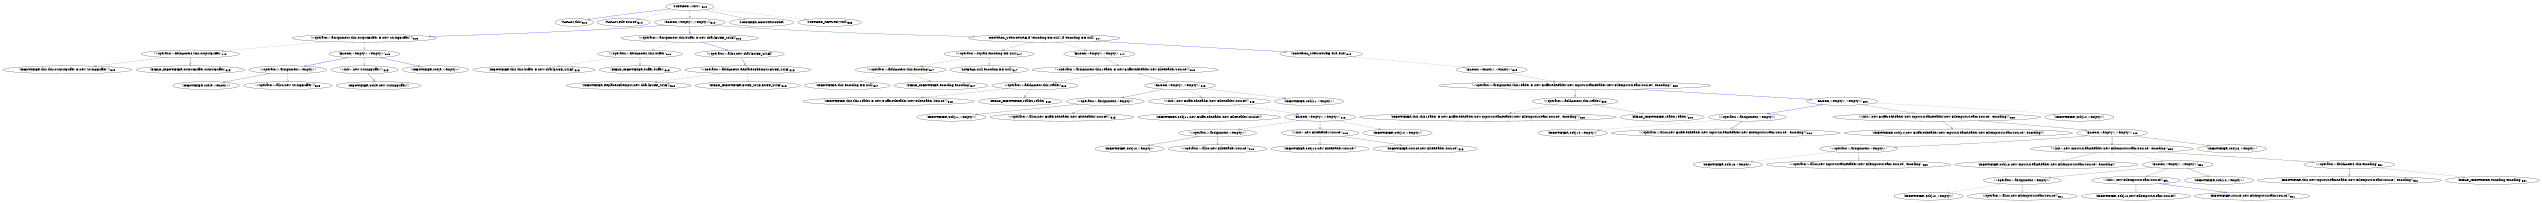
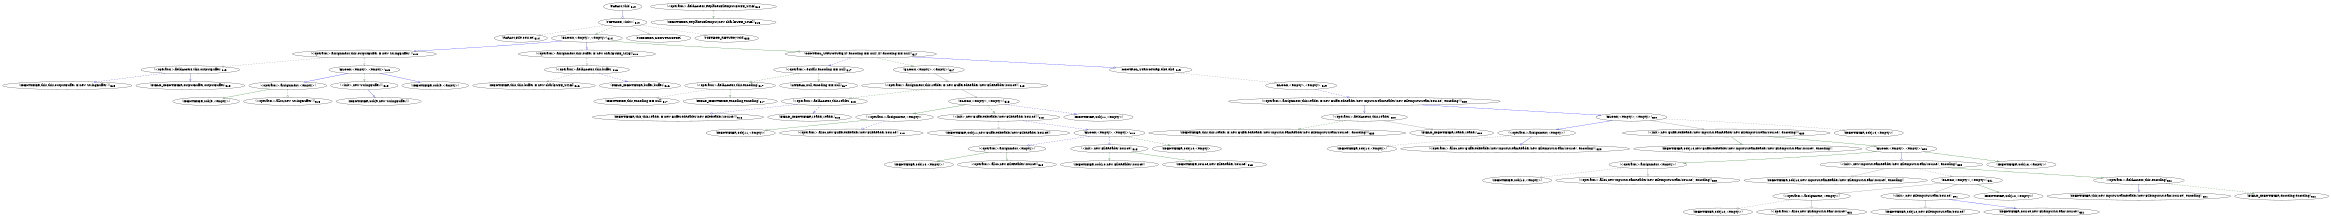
(630, 14) -> (623, 14)
(740, 54) -> none
(748, 86) -> none
(1346, 133) -> (1135, 148)
